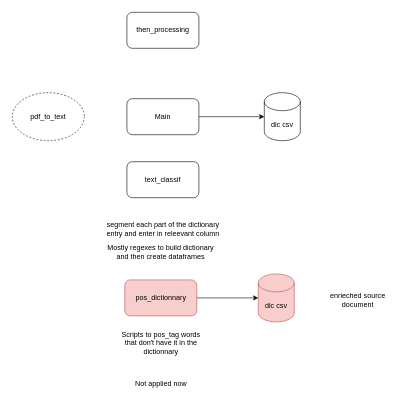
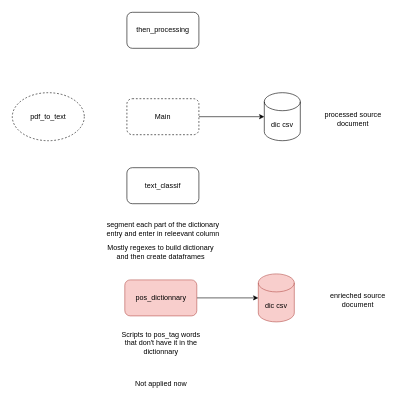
(163, 117) -> (163, 117)
none -> (353, 119)
(163, 180) -> (163, 186)
